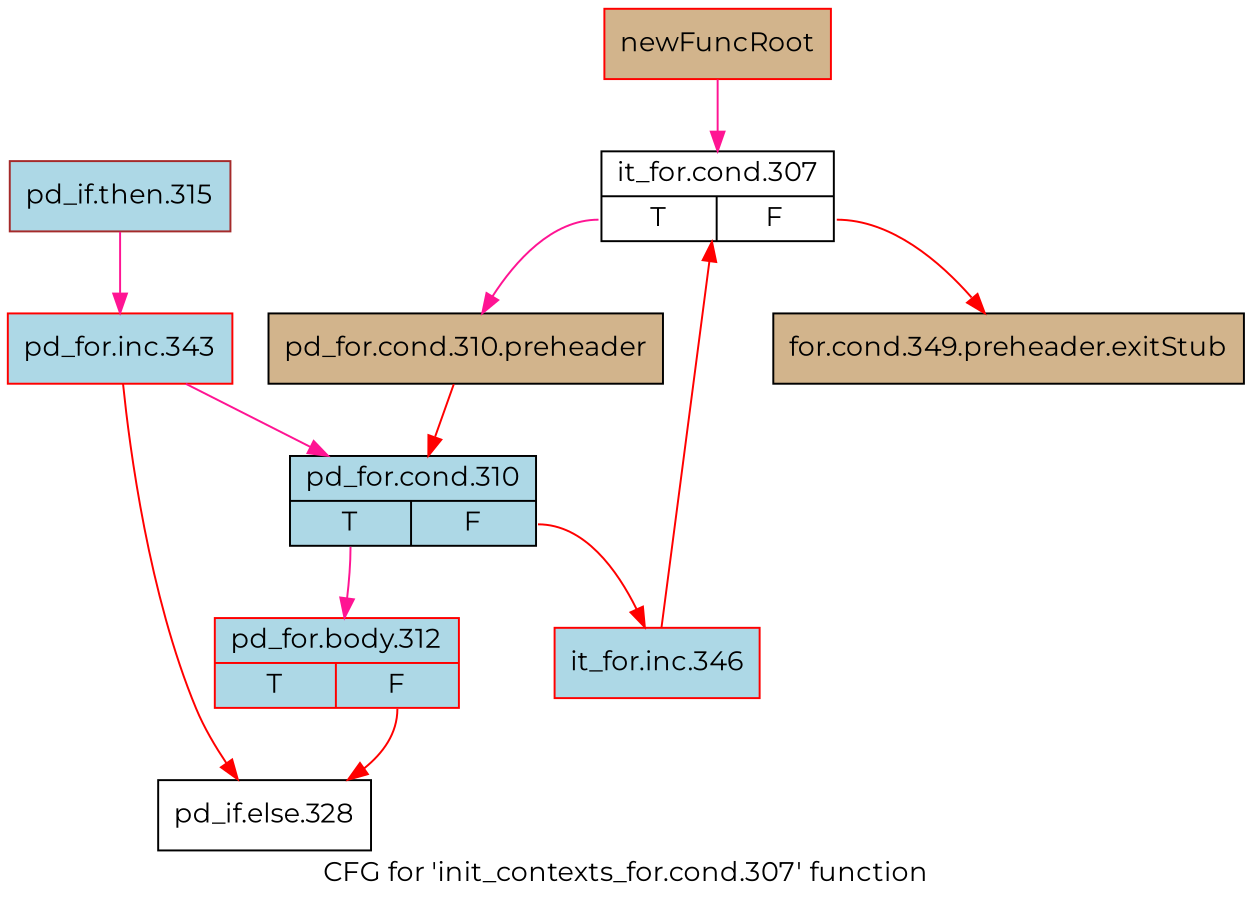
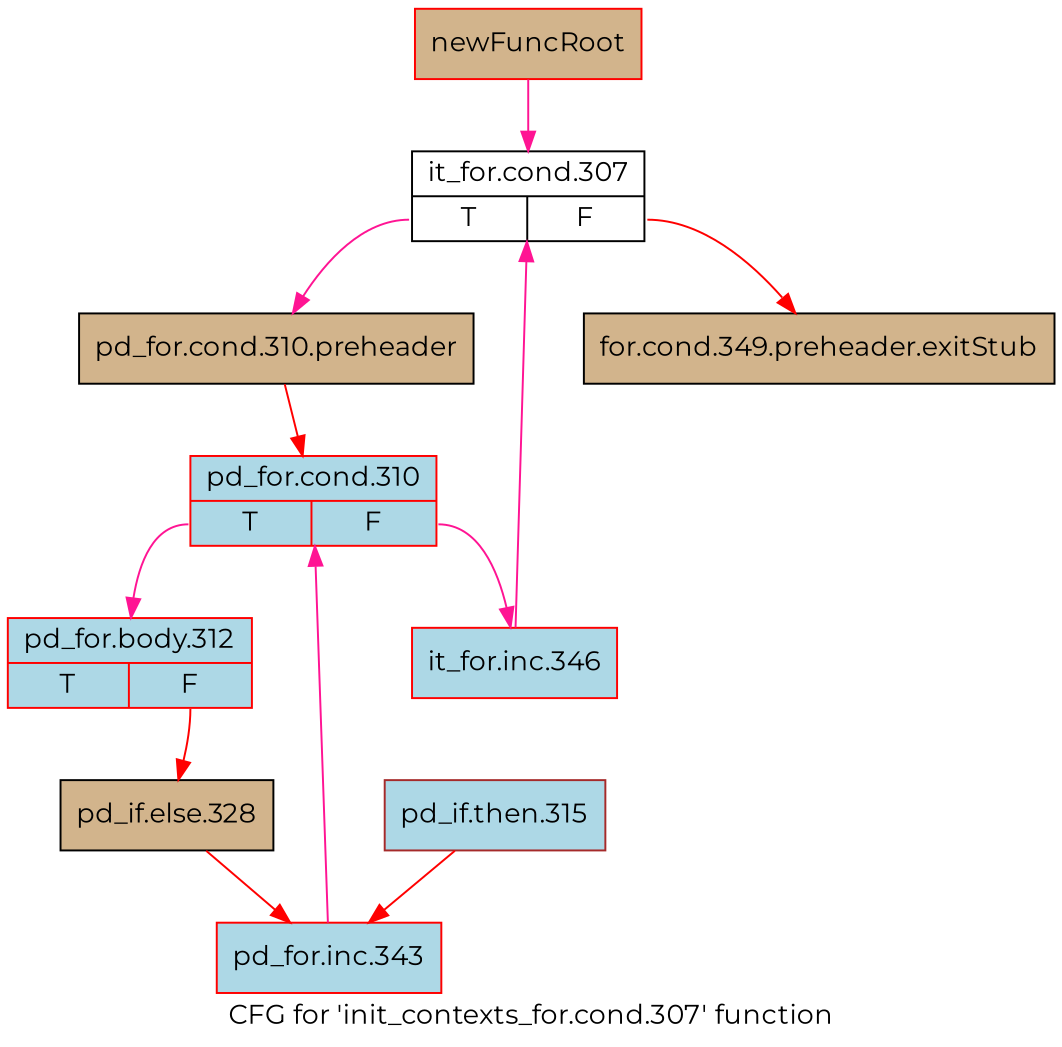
(120, 262) -> (420, 880)
(685, 445) -> (521, 445)
(413, 501) -> (313, 501)
(598, 553) -> (485, 554)
(156, 579) -> (241, 880)
(265, 815) -> (167, 815)
